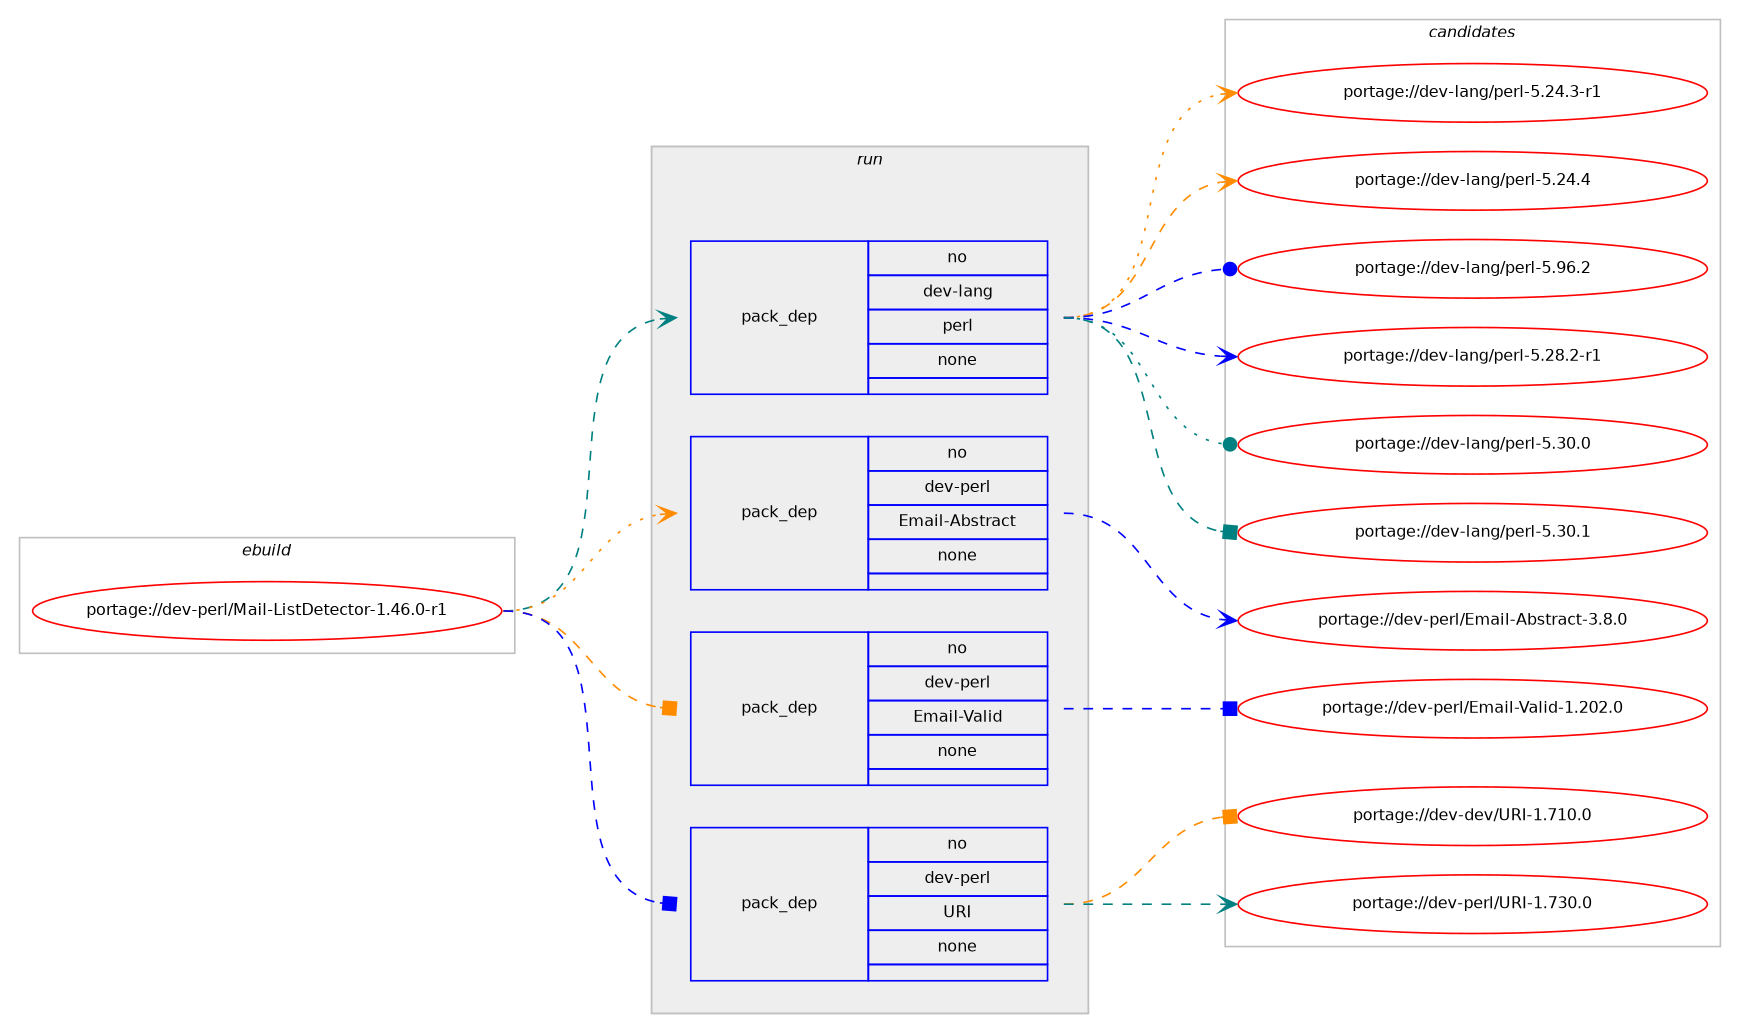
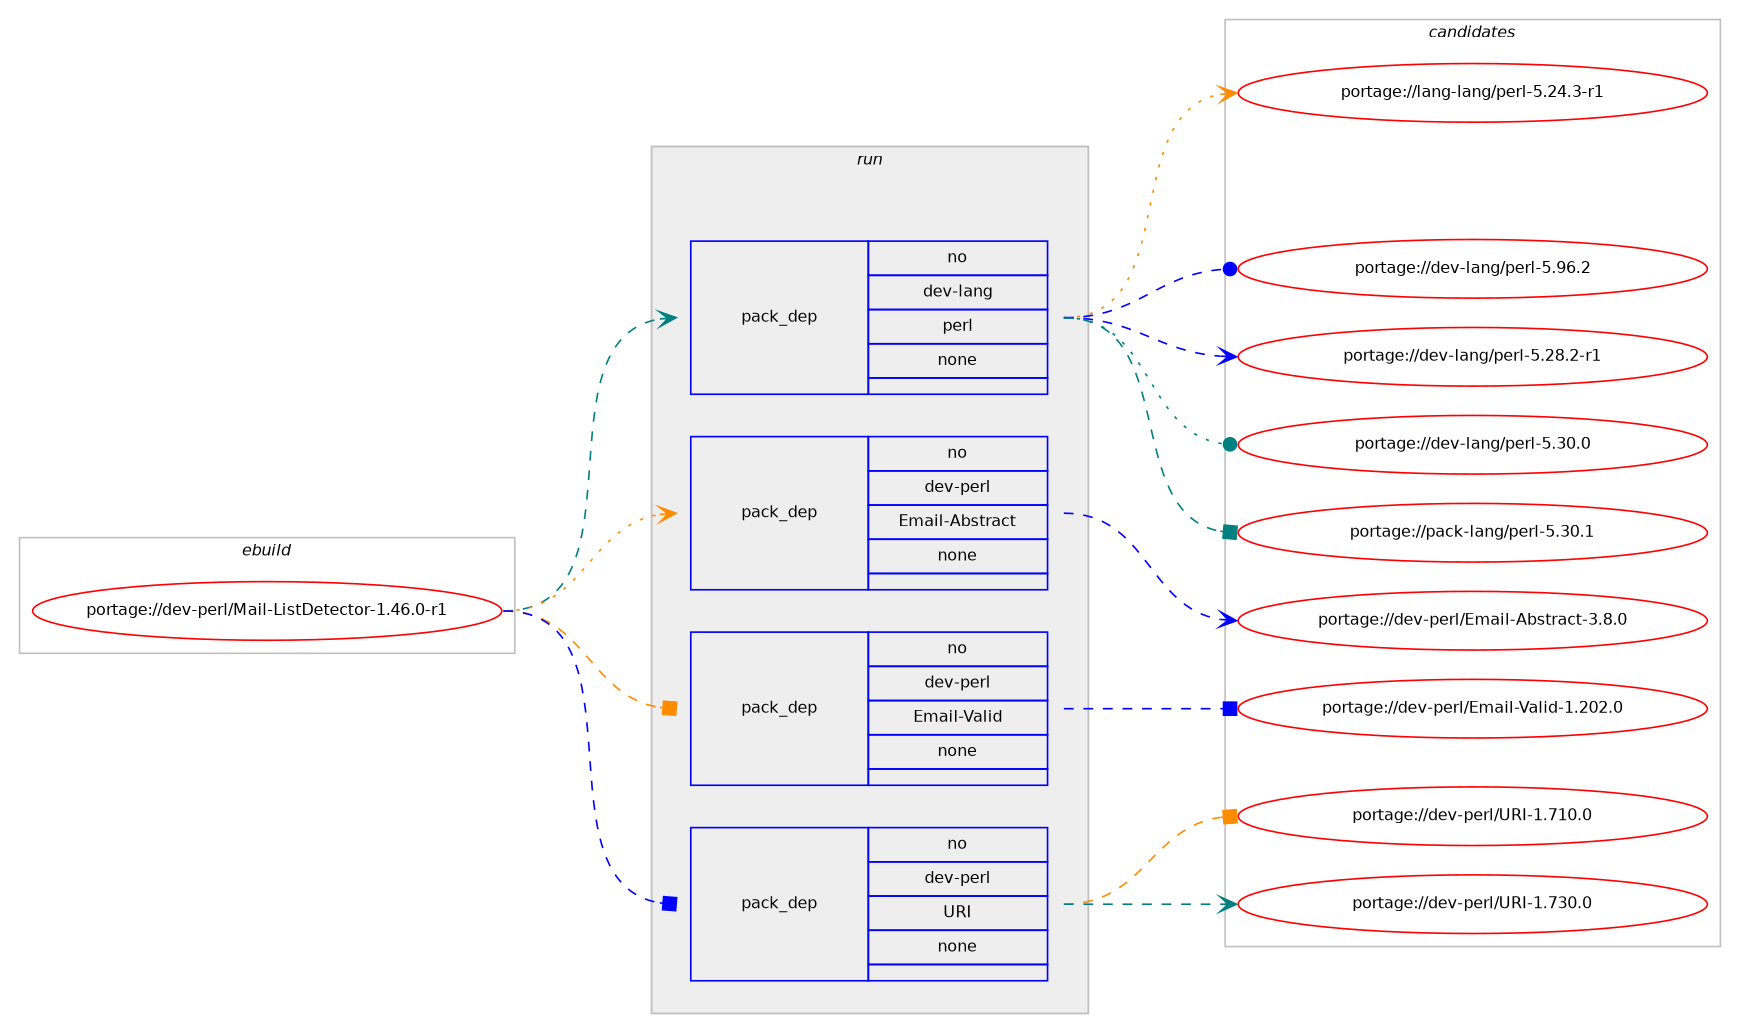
(1473, 93) -> (1473, 93)
(1473, 181) -> none
(1473, 533) -> (1473, 533)
(1473, 816) -> (1473, 816)
